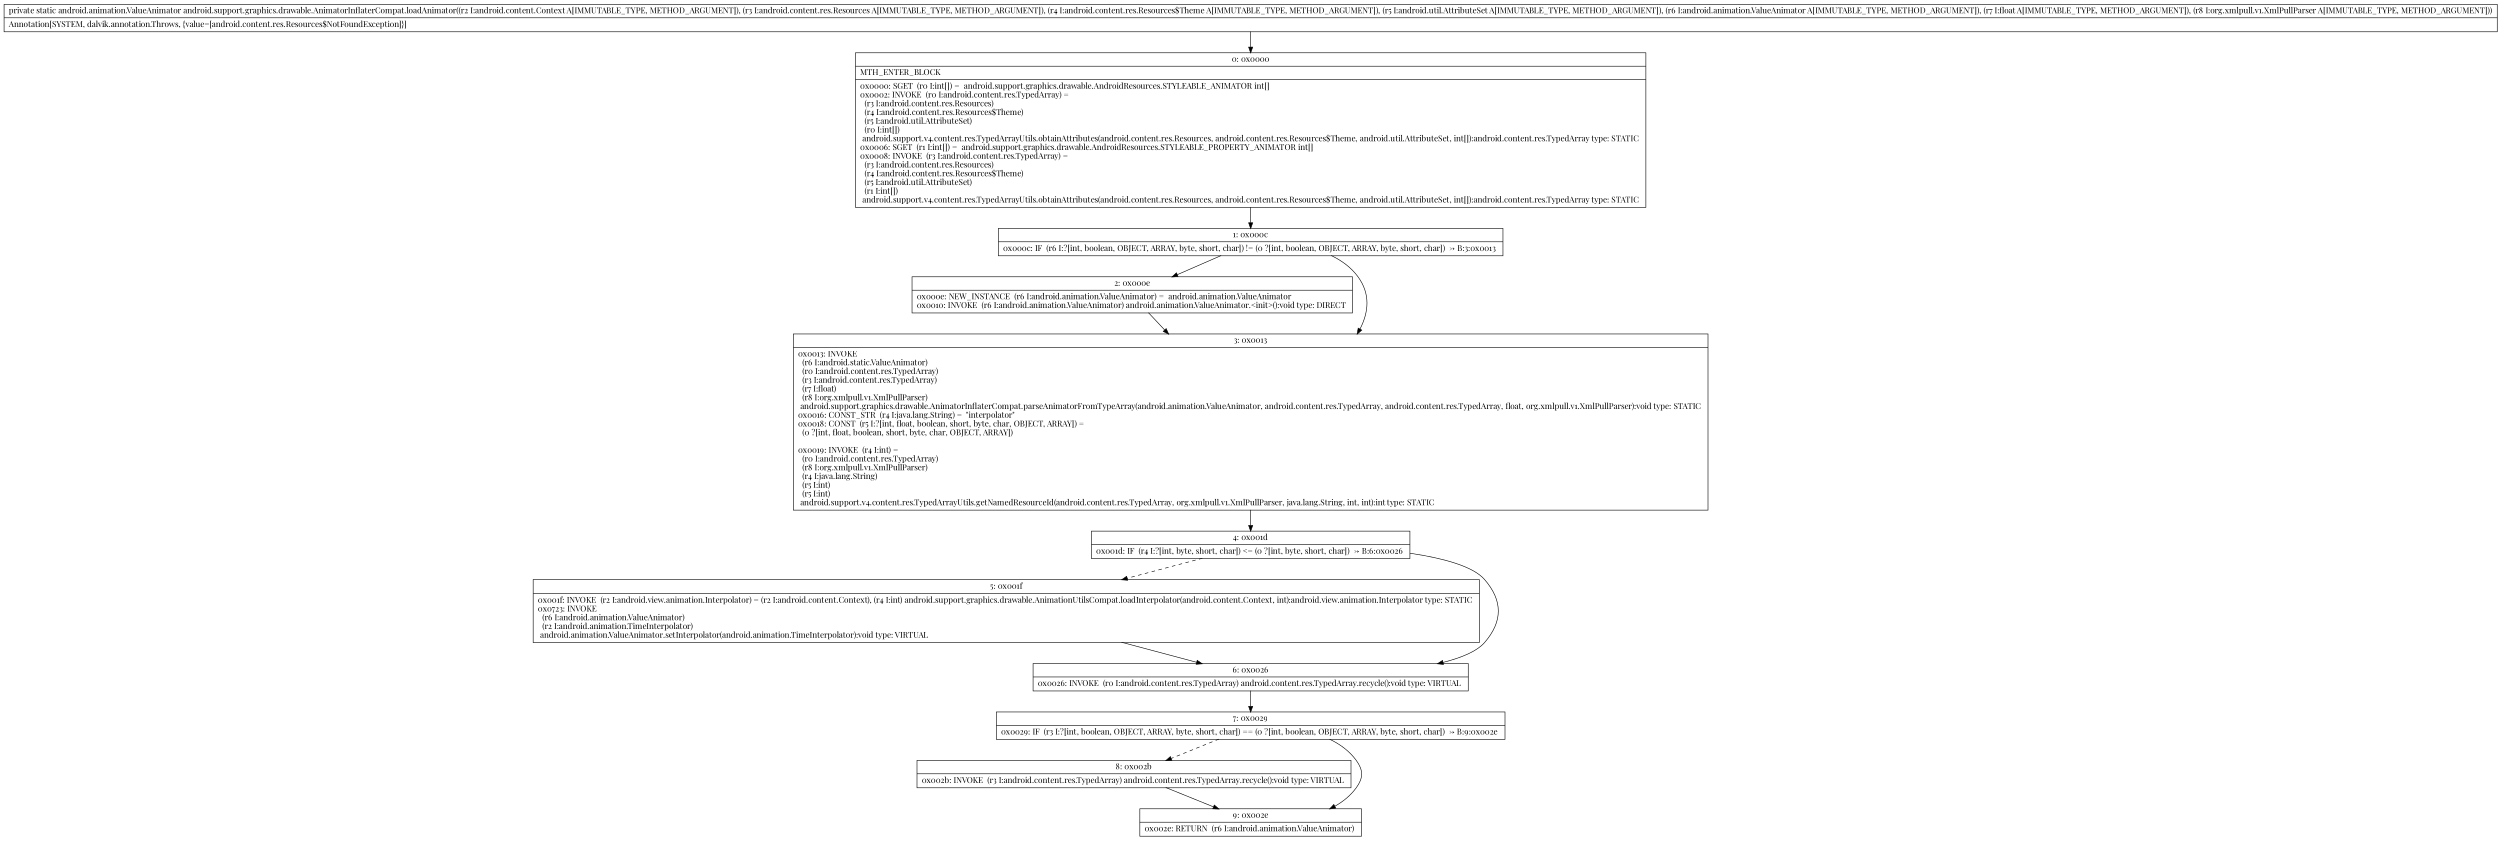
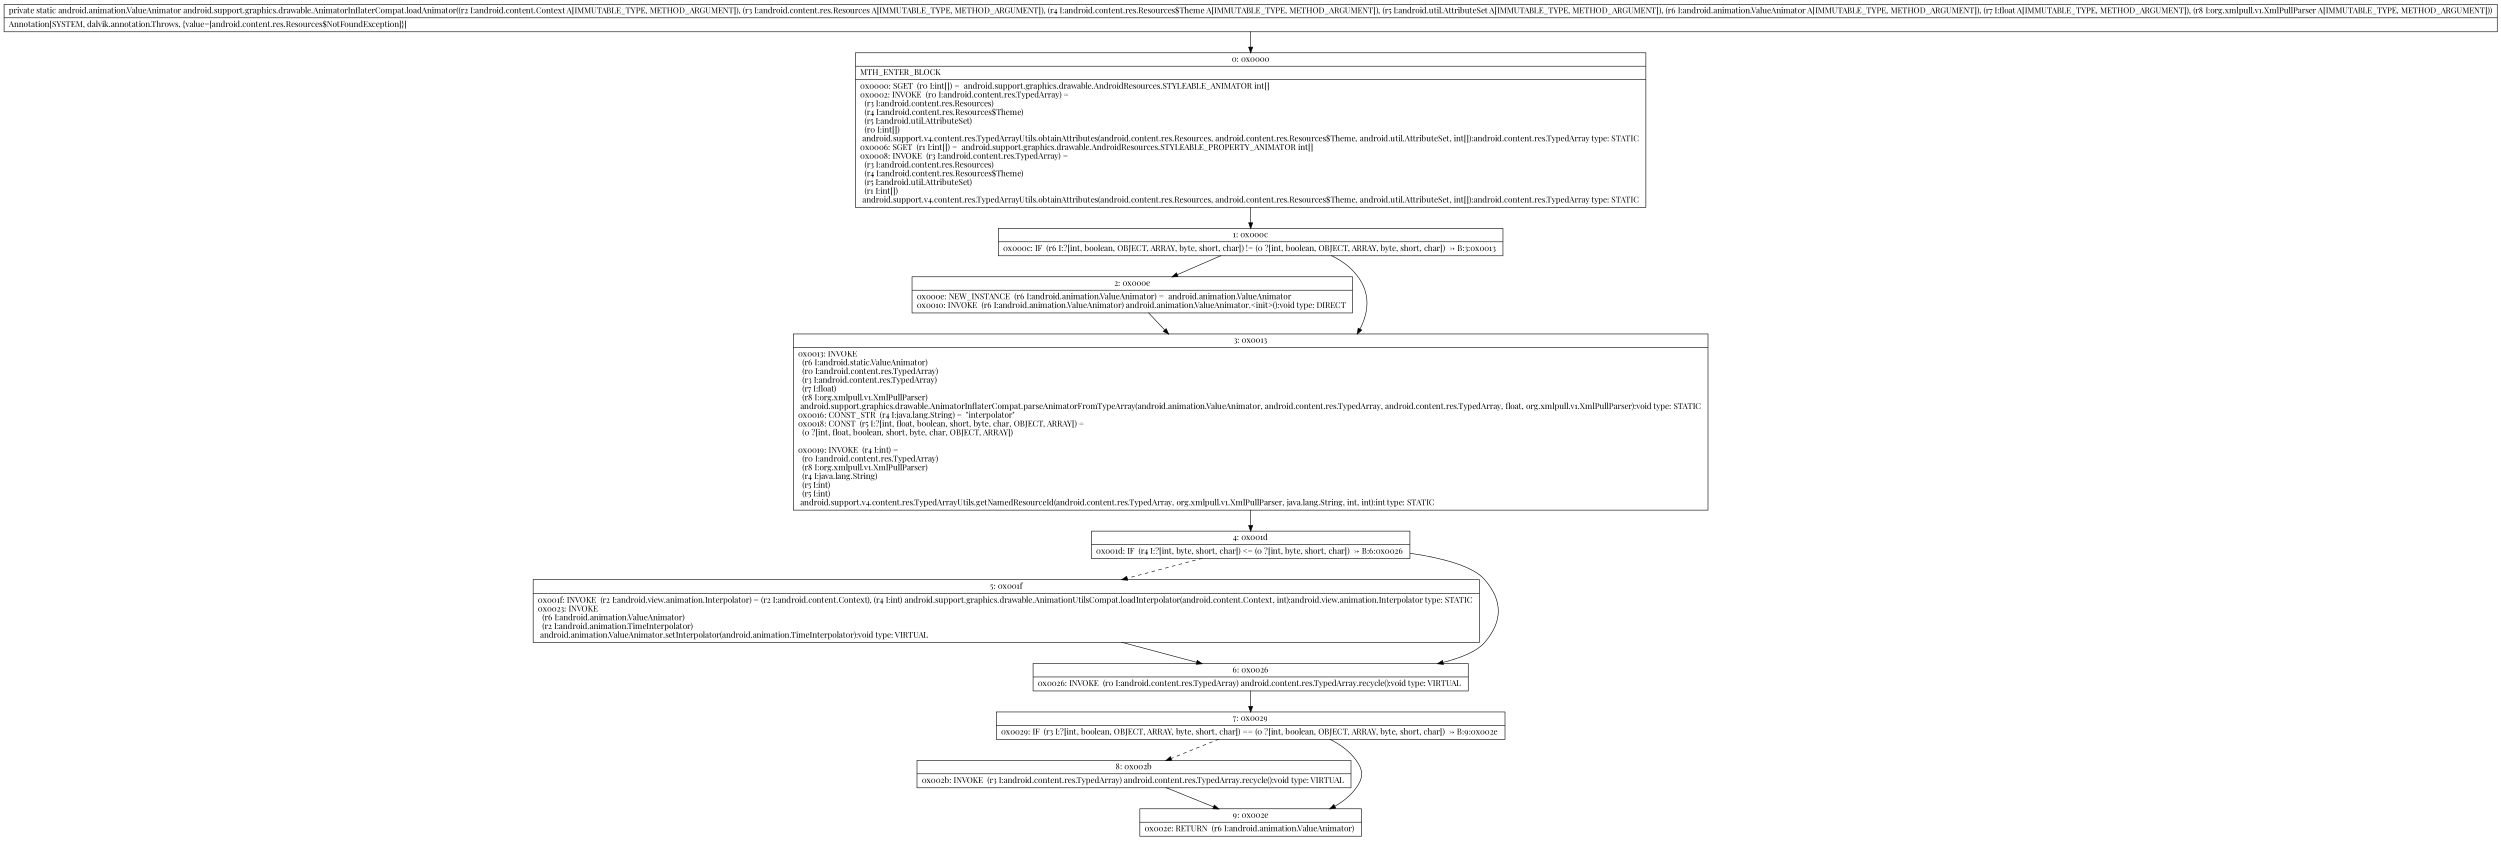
(570, 609) -> (570, 609)
